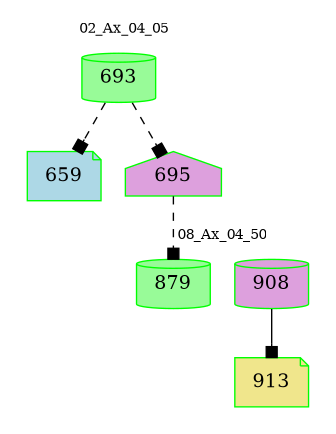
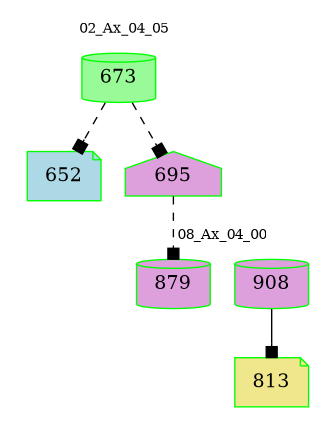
(119, 78) -> (119, 78)
(64, 176) -> (64, 176)
(223, 236) -> (223, 236)
(173, 284) -> (173, 284)
(272, 382) -> (272, 382)
